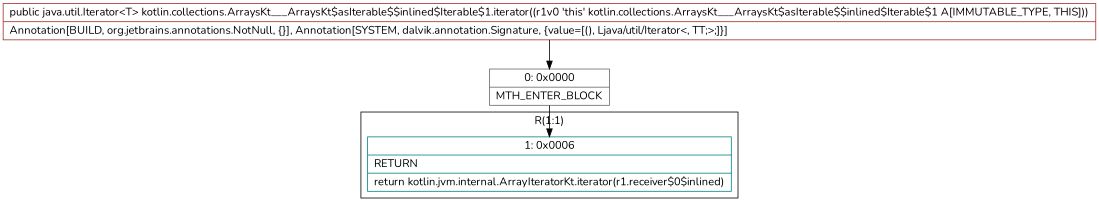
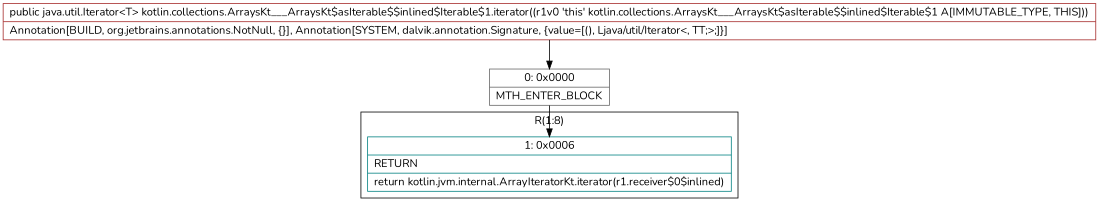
(549, 121) -> (549, 121)
